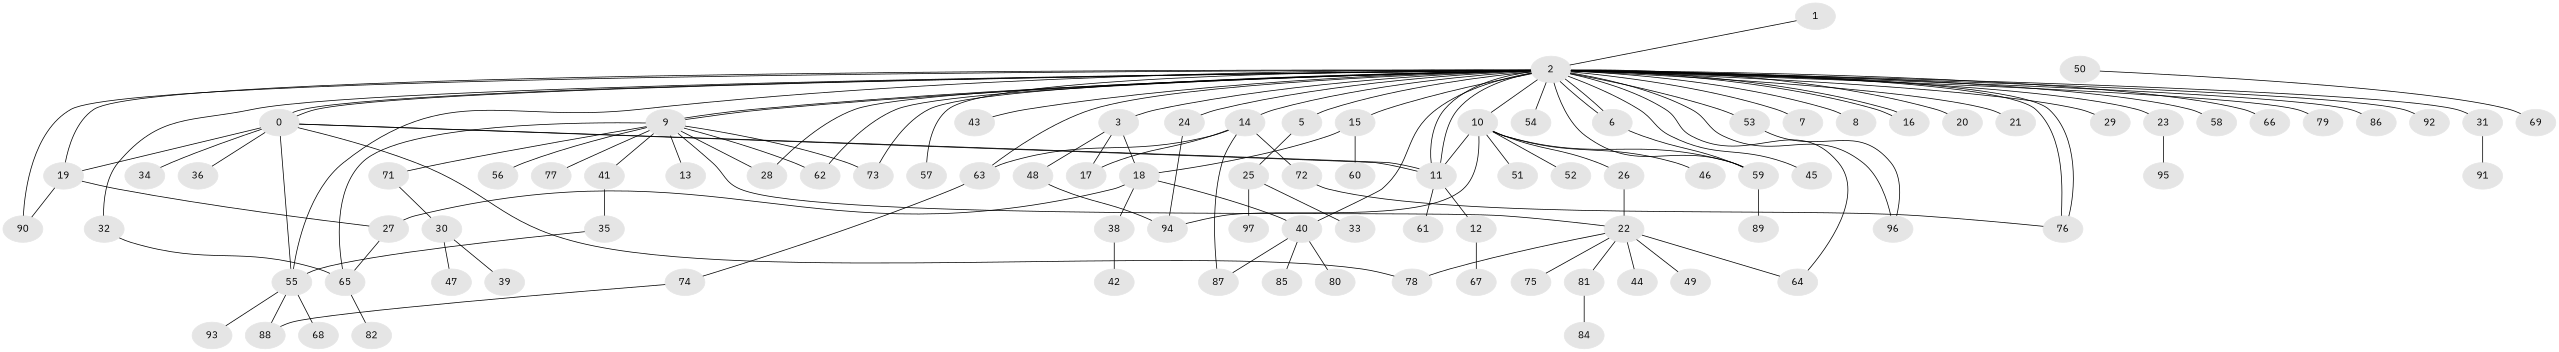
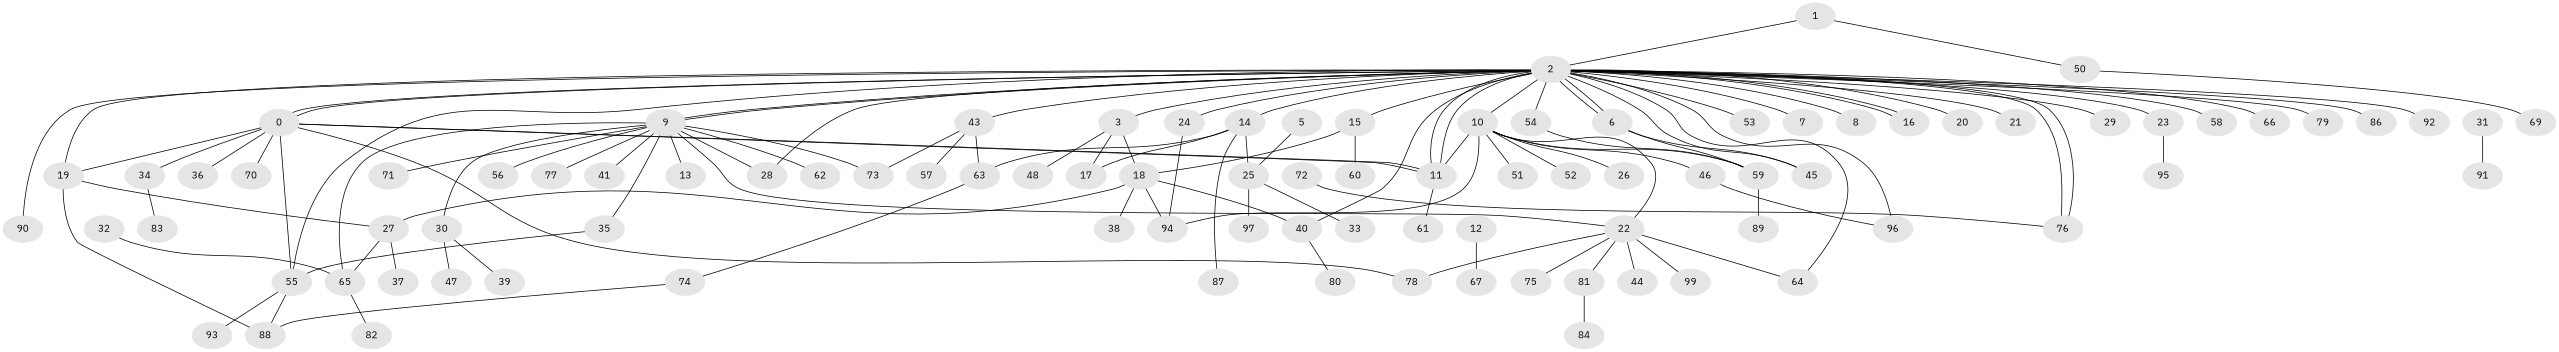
none -> (1948, 43)
(1209, 77) -> (948, 152)
(1192, 81) -> (921, 151)
(2020, 82) -> none
(789, 83) -> none
(1169, 83) -> none
(1423, 87) -> none
(1129, 101) -> (978, 153)
(1858, 142) -> (1792, 207)
(1600, 144) -> (1600, 144)
(1271, 147) -> (1247, 149)
none -> (1713, 149)
none -> (251, 176)
(1455, 200) -> none
(43, 202) -> (138, 273)
(415, 202) -> (527, 142)
(1100, 202) -> (1153, 202)
(604, 203) -> (638, 177)
(1624, 203) -> (1606, 138)
none -> (157, 229)
(1260, 256) -> none
none -> (398, 282)
(1114, 282) -> none
(1282, 282) -> none
(1691, 282) -> (1691, 282)
(318, 335) -> none
